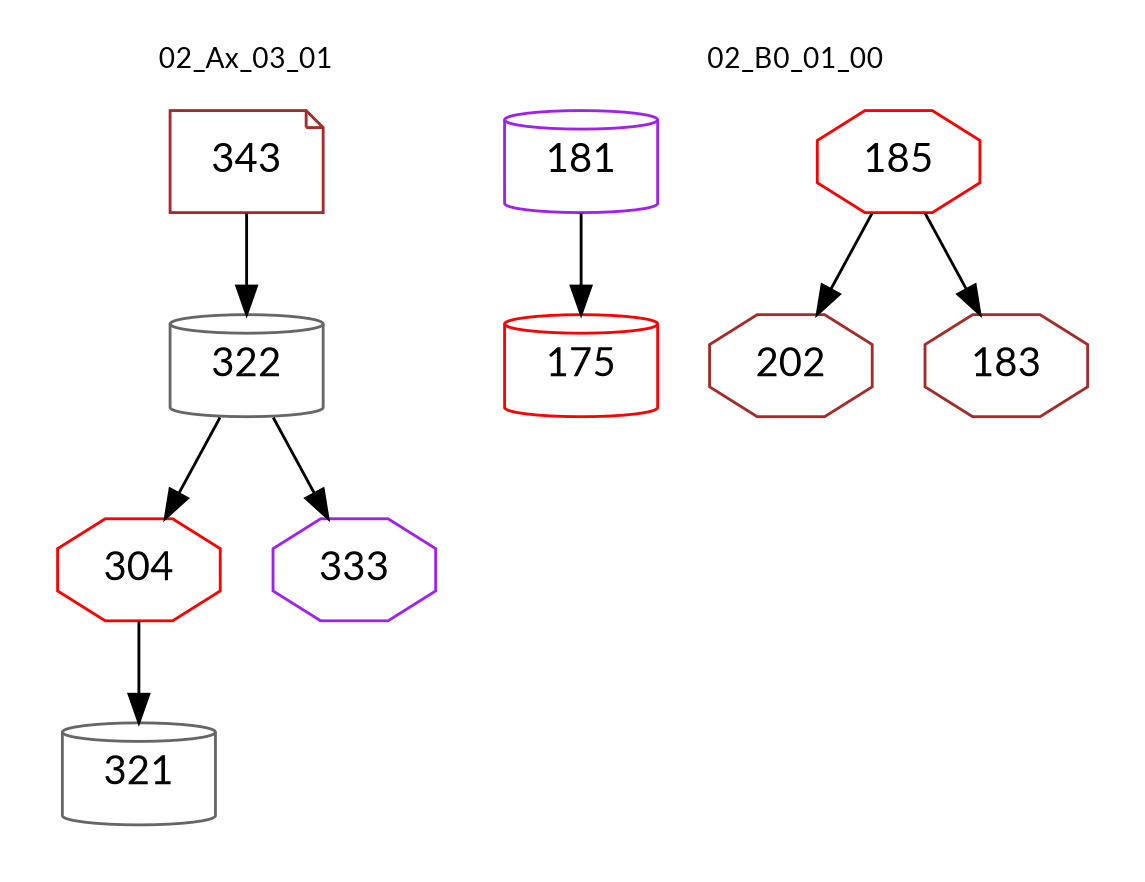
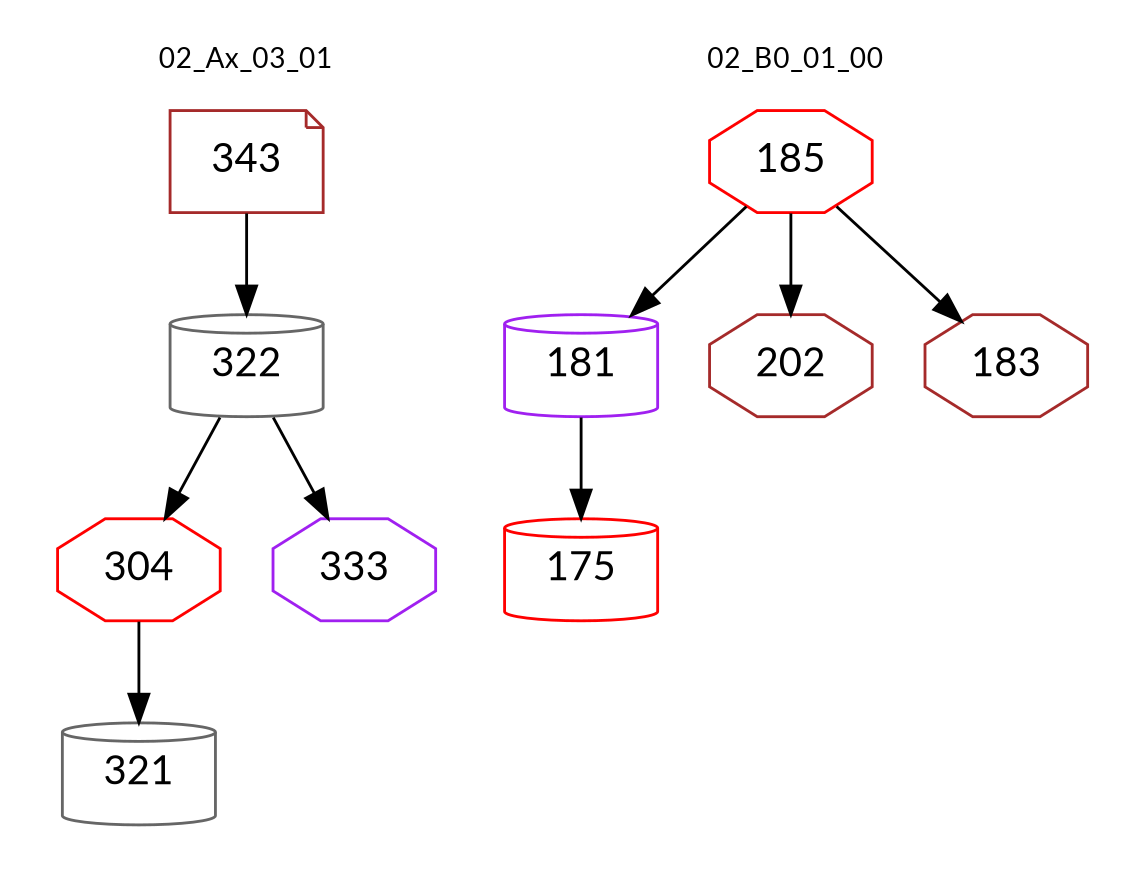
none -> (699, 251)
